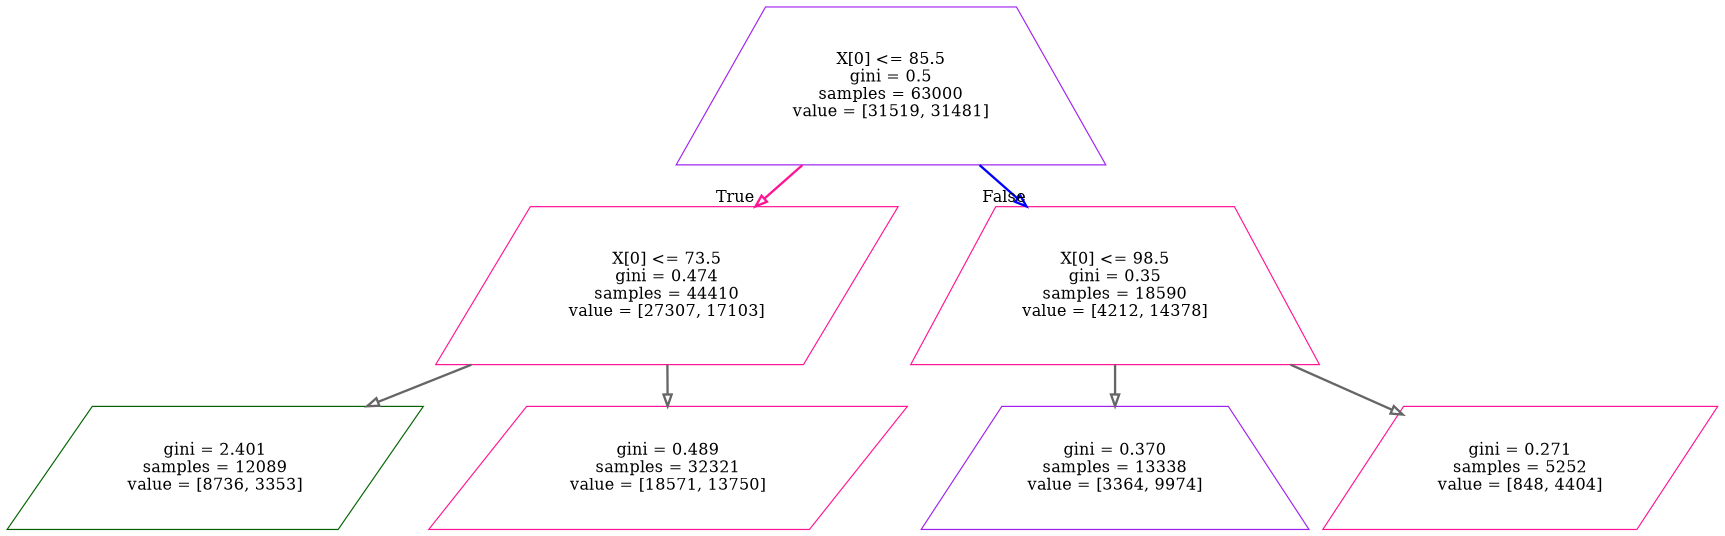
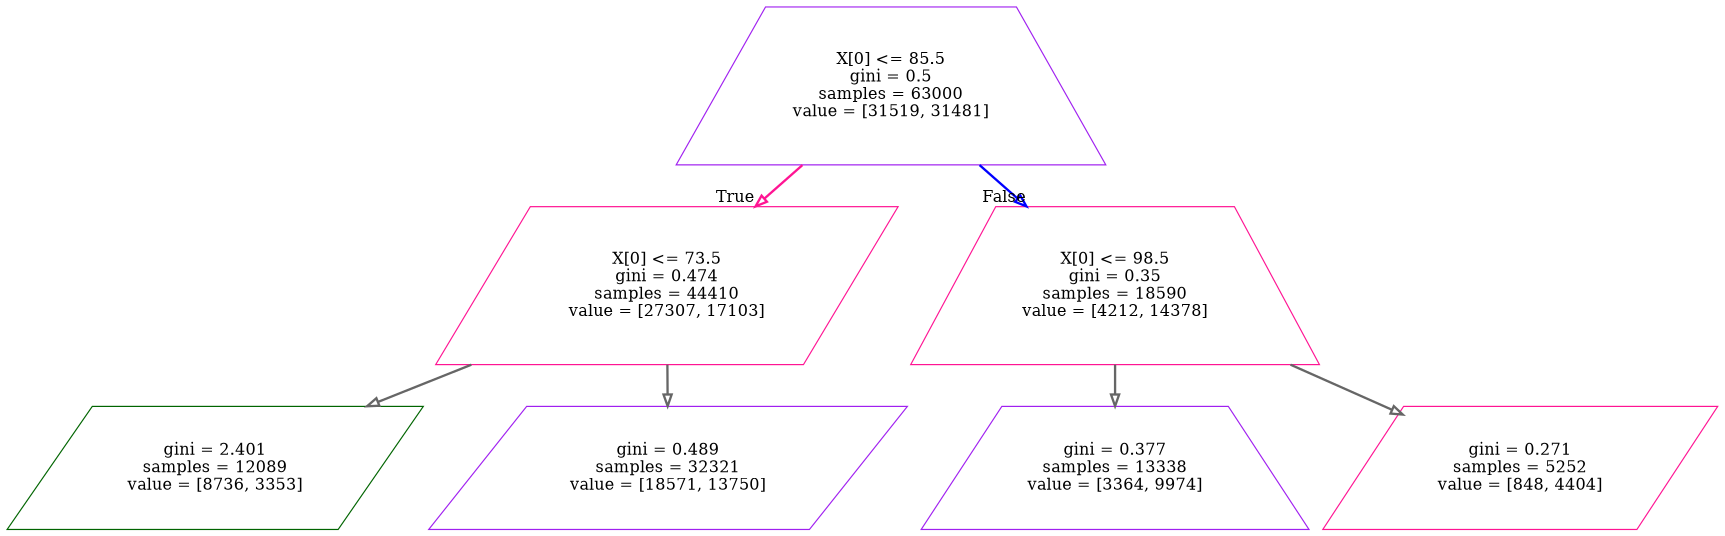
(668, 468) -> (668, 468)
(1115, 468) -> (1115, 468)
